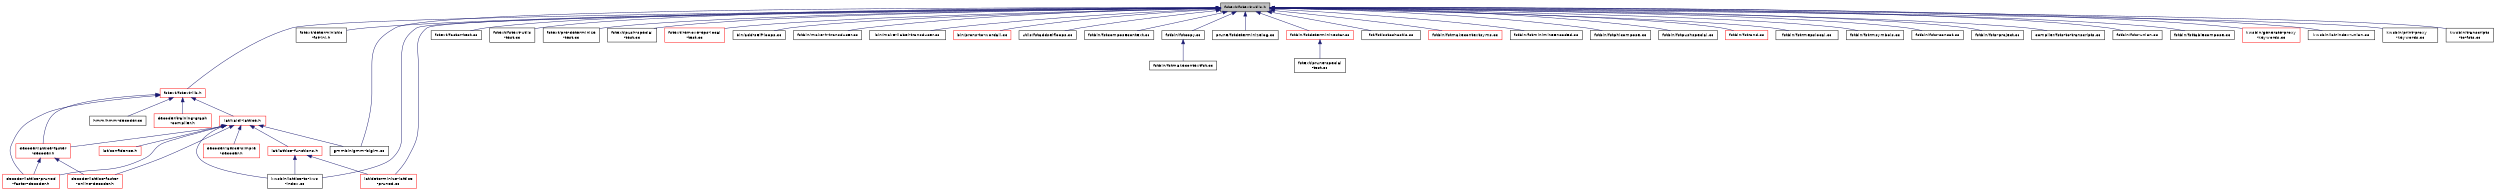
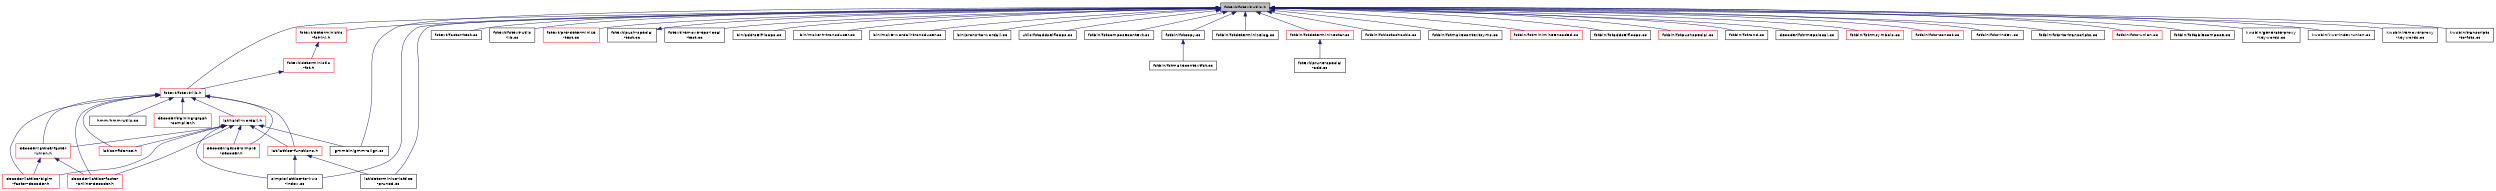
(935, 13) -> (941, 13)
(321, 35) -> (321, 35)
(512, 35) -> (512, 35)
(571, 35) -> (571, 35)
(695, 35) -> (695, 35)
(828, 35) -> (828, 35)
(908, 35) -> (908, 35)
(982, 35) -> (982, 35)
(1245, 35) -> (1245, 35)
(1391, 35) -> (1391, 35)
(1465, 35) -> (1465, 35)
(1546, 35) -> (1546, 35)
(1621, 35) -> (1621, 35)
(1688, 35) -> (1688, 35)
(1747, 35) -> (1747, 35)
(1807, 35) -> (1807, 35)
(1875, 35) -> (1875, 35)
(1938, 35) -> (1938, 35)
(1998, 35) -> (1998, 35)
(2068, 35) -> (2068, 35)
(2137, 35) -> (2137, 35)
(2271, 35) -> (2271, 35)
(2341, 35) -> (2341, 35)
(2410, 35) -> (2410, 35)
none -> (309, 66)
(1320, 66) -> (1320, 66)
none -> (270, 110)
none -> (267, 112)
none -> (81, 115)
none -> (85, 116)
(118, 121) -> (118, 121)
(243, 121) -> (243, 121)
(43, 151) -> (43, 151)
(359, 151) -> (359, 151)
(31, 181) -> (31, 181)
(295, 181) -> (295, 181)
(388, 181) -> (388, 181)
